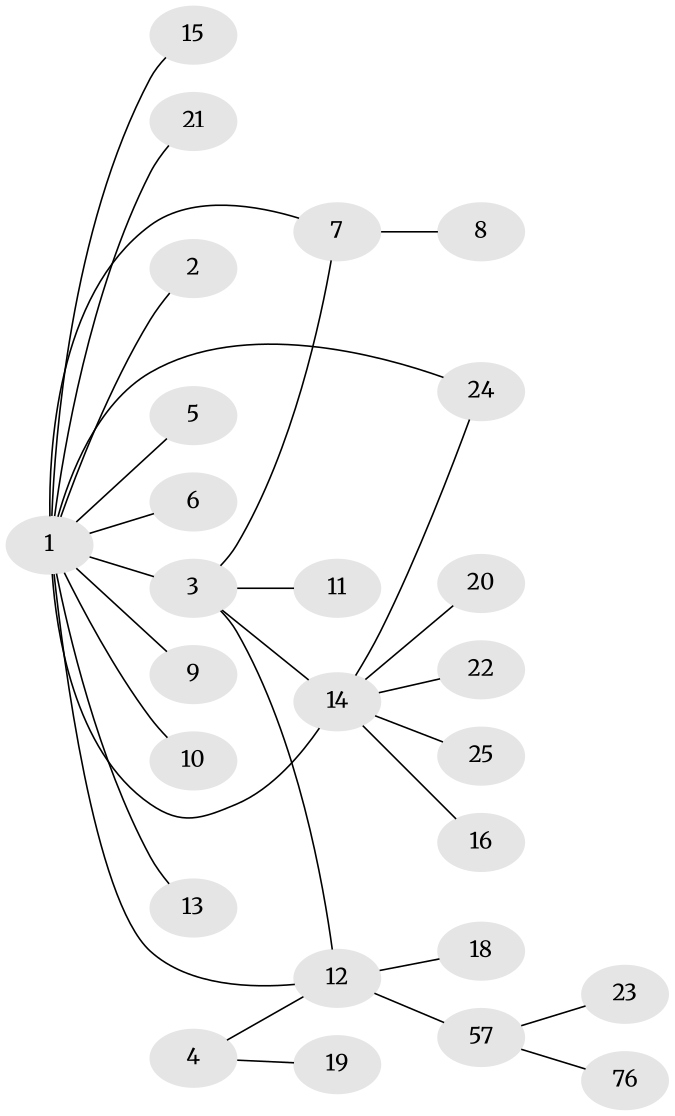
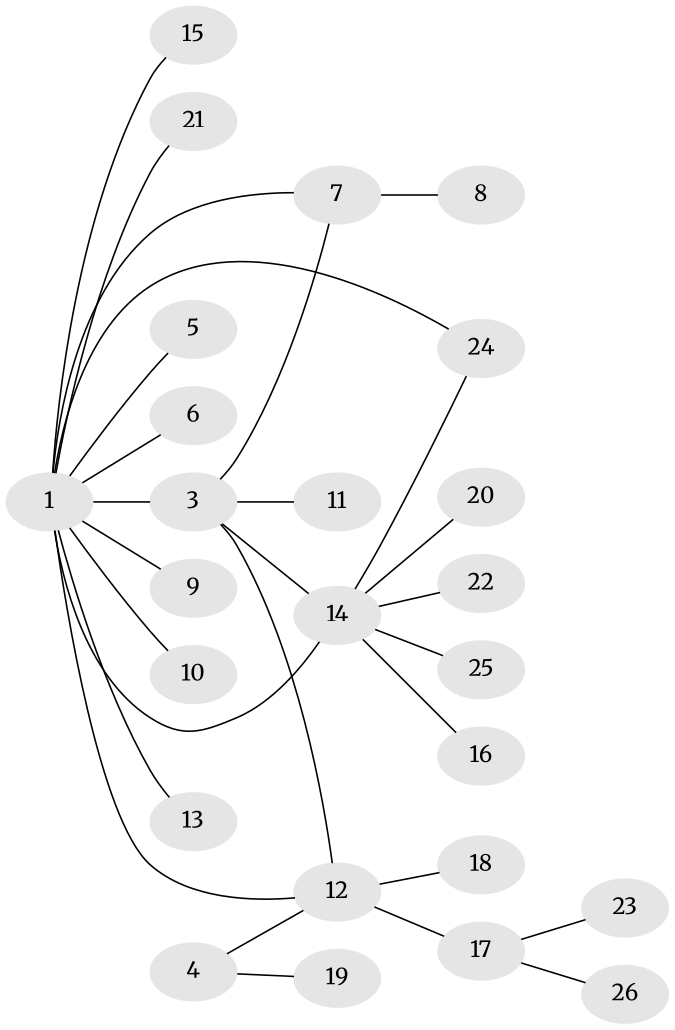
(193, 269) -> none
(481, 1037) -> (481, 951)
(625, 1081) -> (625, 994)
